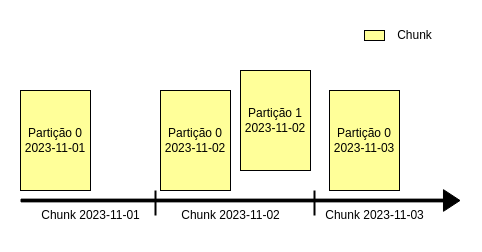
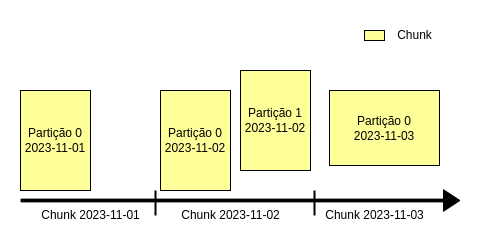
(365, 141) -> (385, 128)
